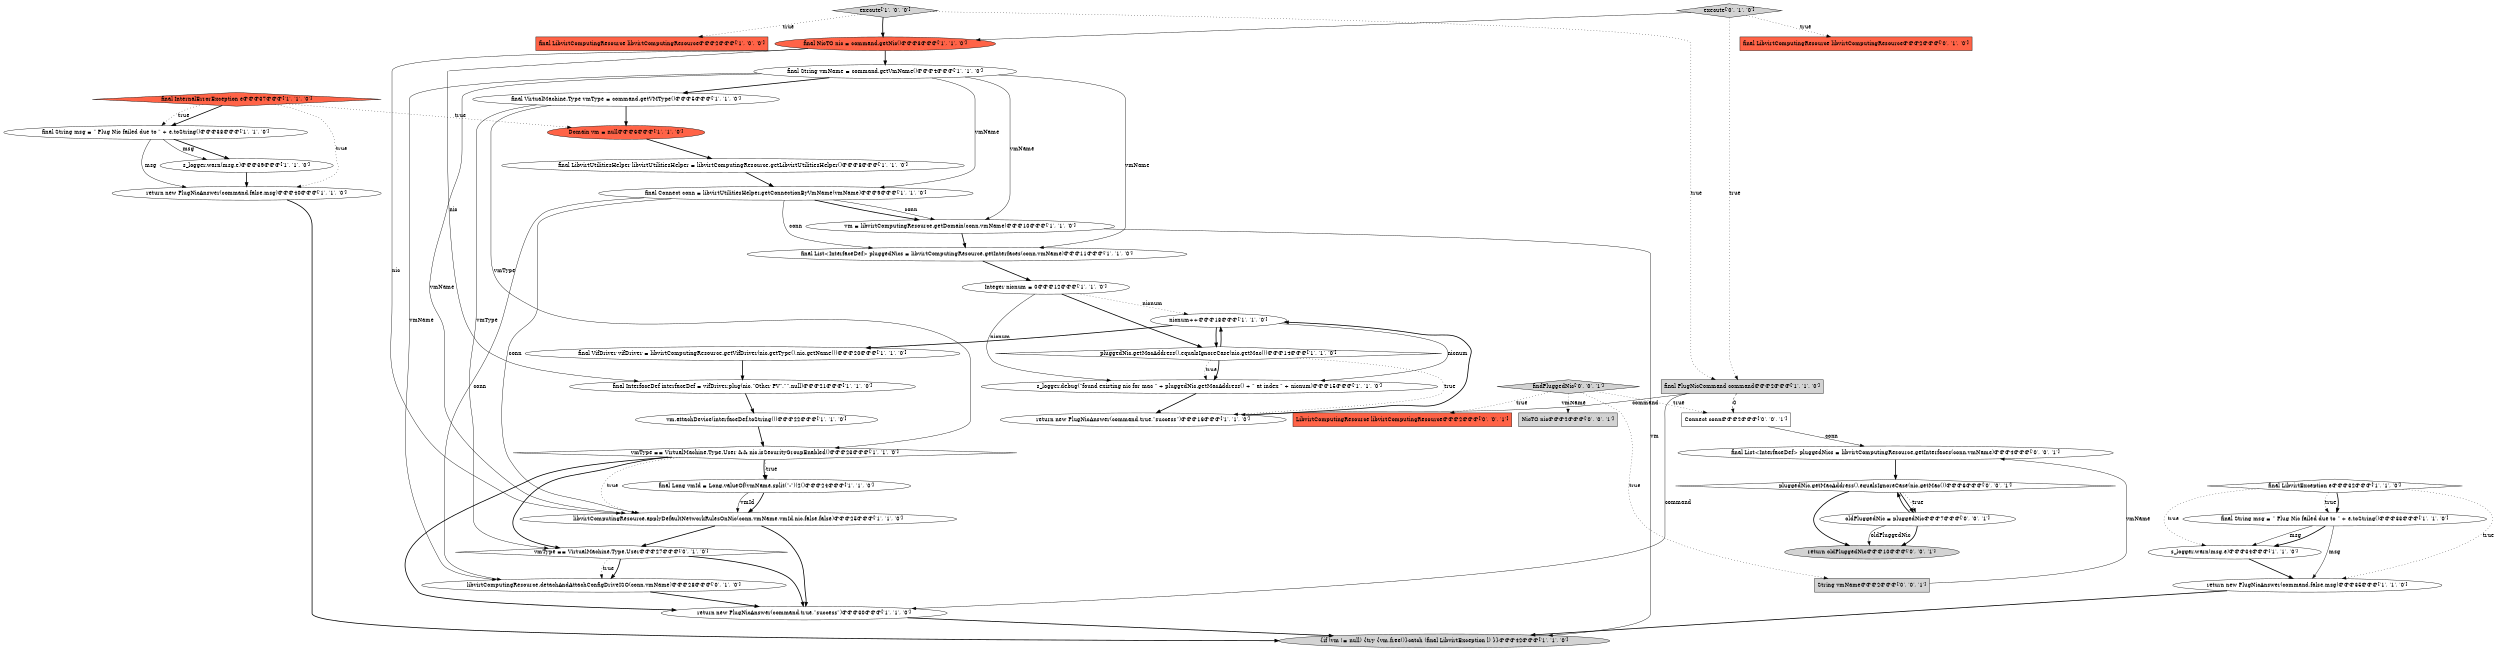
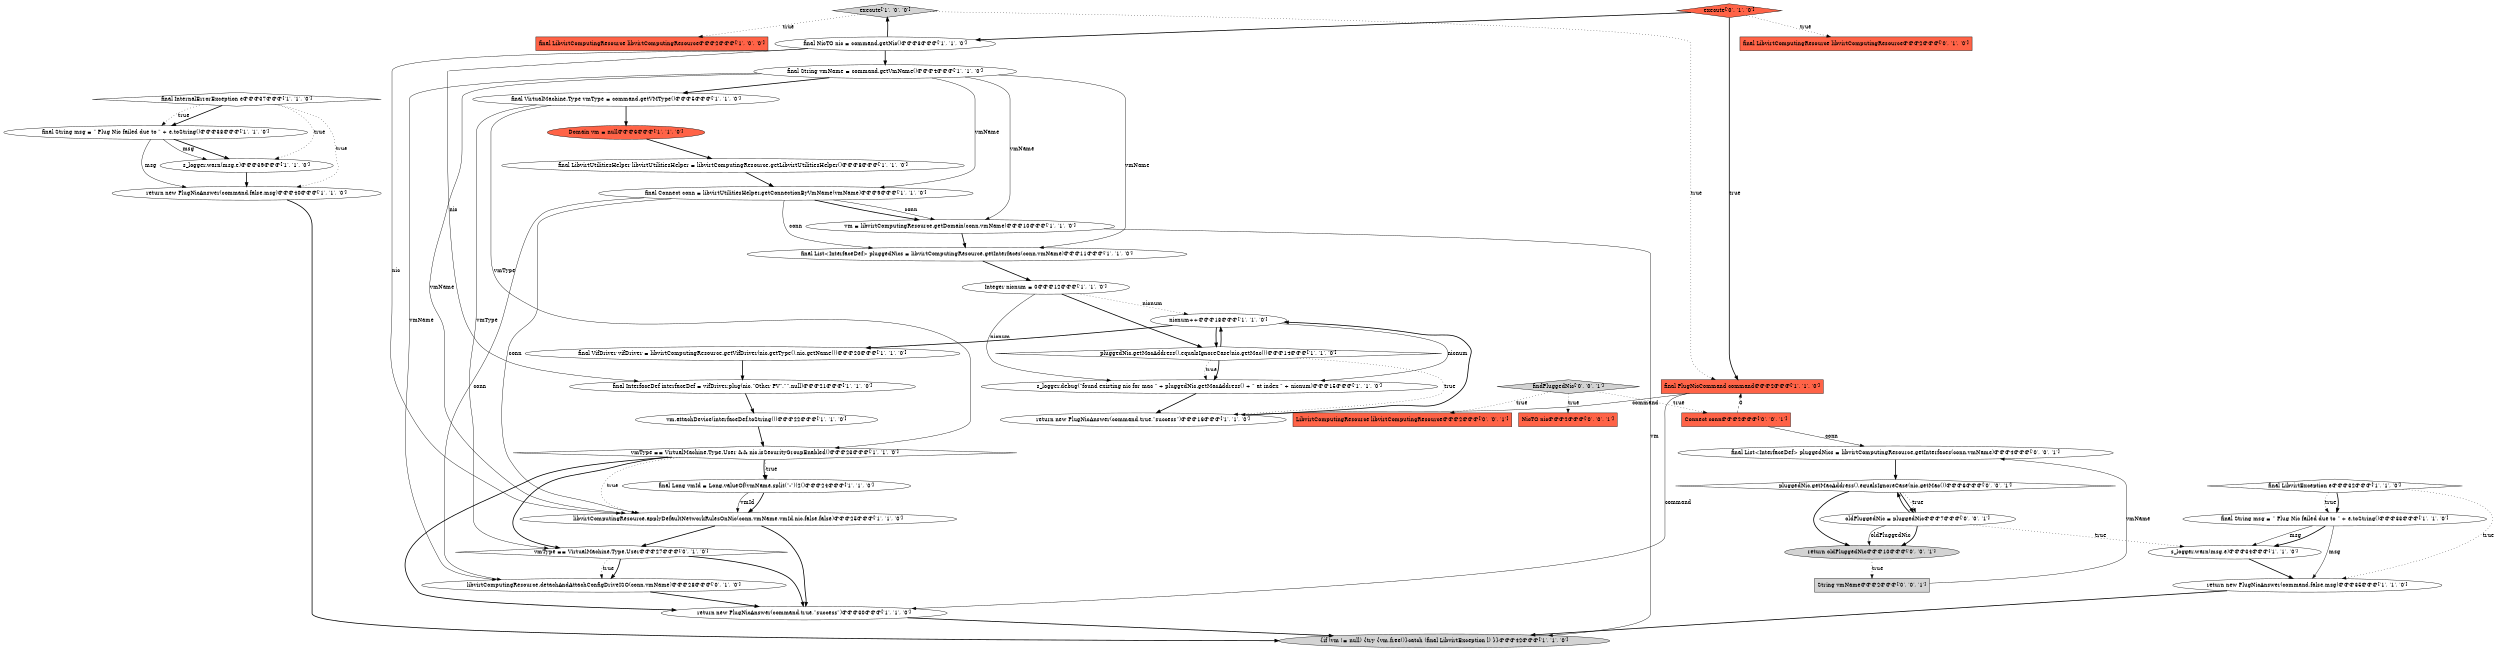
(1729, 11) -> (1729, 11)
(883, 25) -> (888, 29)
(1336, 26) -> (1336, 26)
(885, 44) -> (885, 44)
(237, 99) -> (237, 99)
(427, 116) -> (314, 131)
(1729, 198) -> (1729, 198)
(1742, 387) -> (1742, 387)
(1733, 401) -> (1739, 405)
(1574, 403) -> (1574, 403)
(1568, 420) -> (1568, 420)
(1736, 420) -> (1736, 420)
(2184, 502) -> (2075, 536)
(1654, 532) -> (1872, 567)
